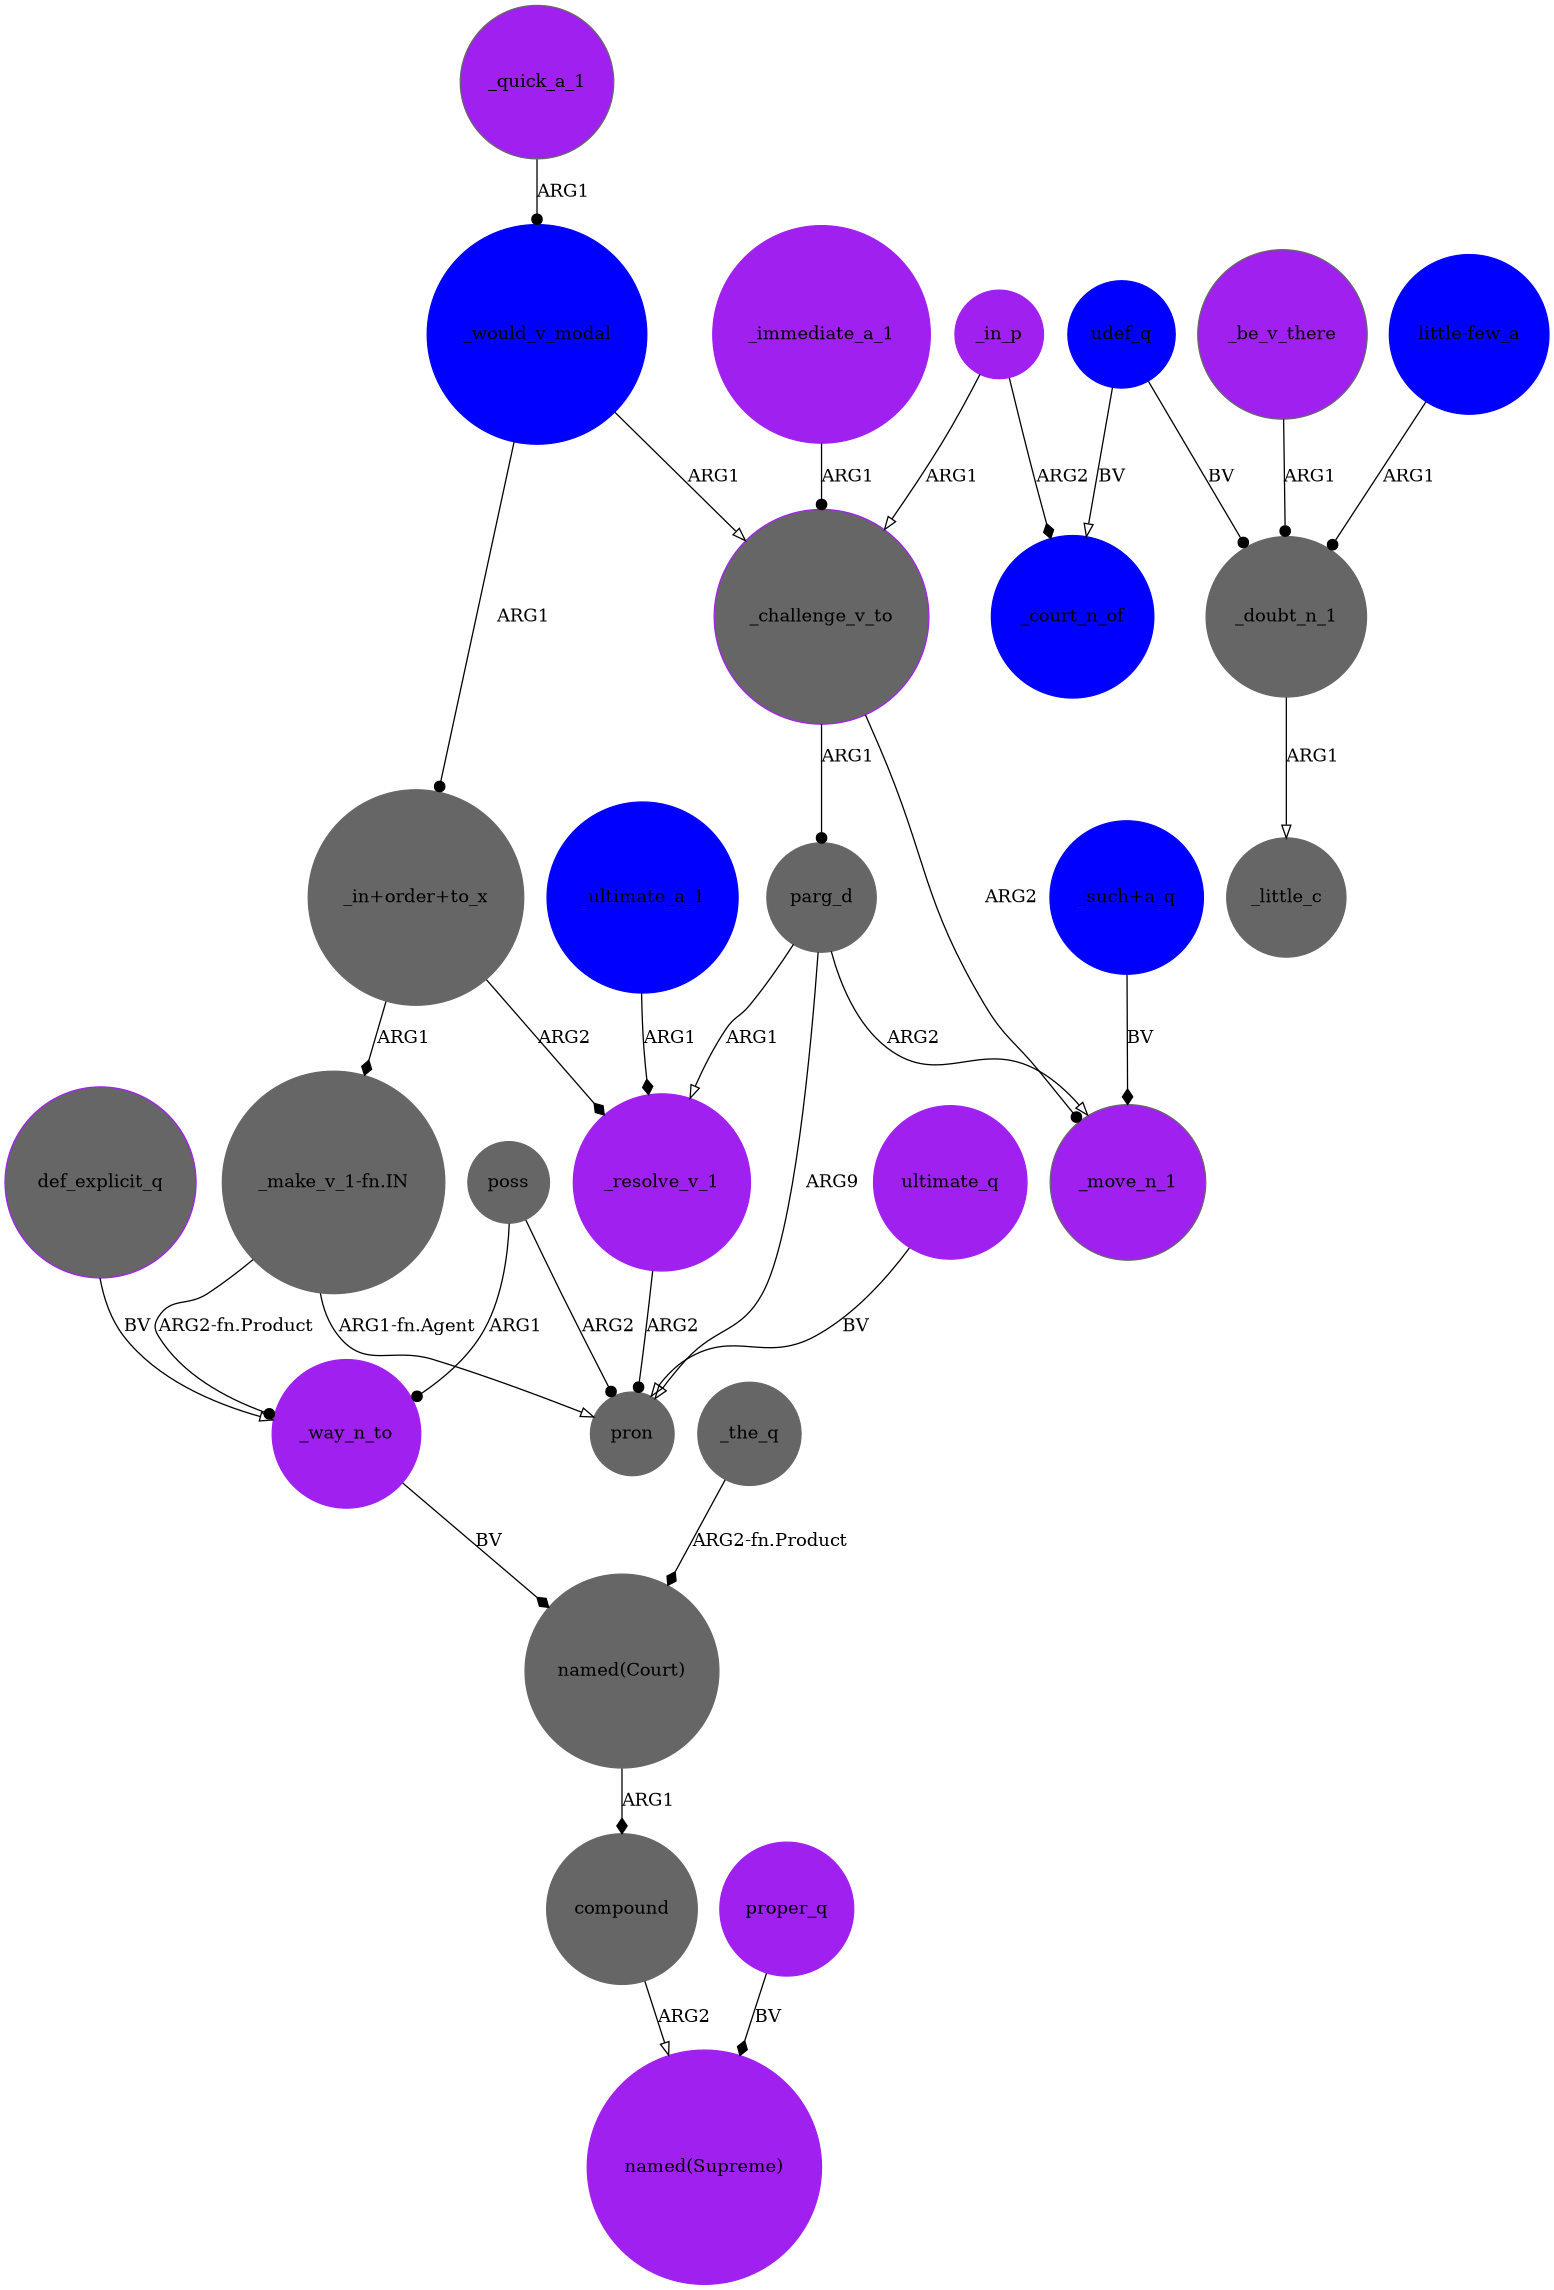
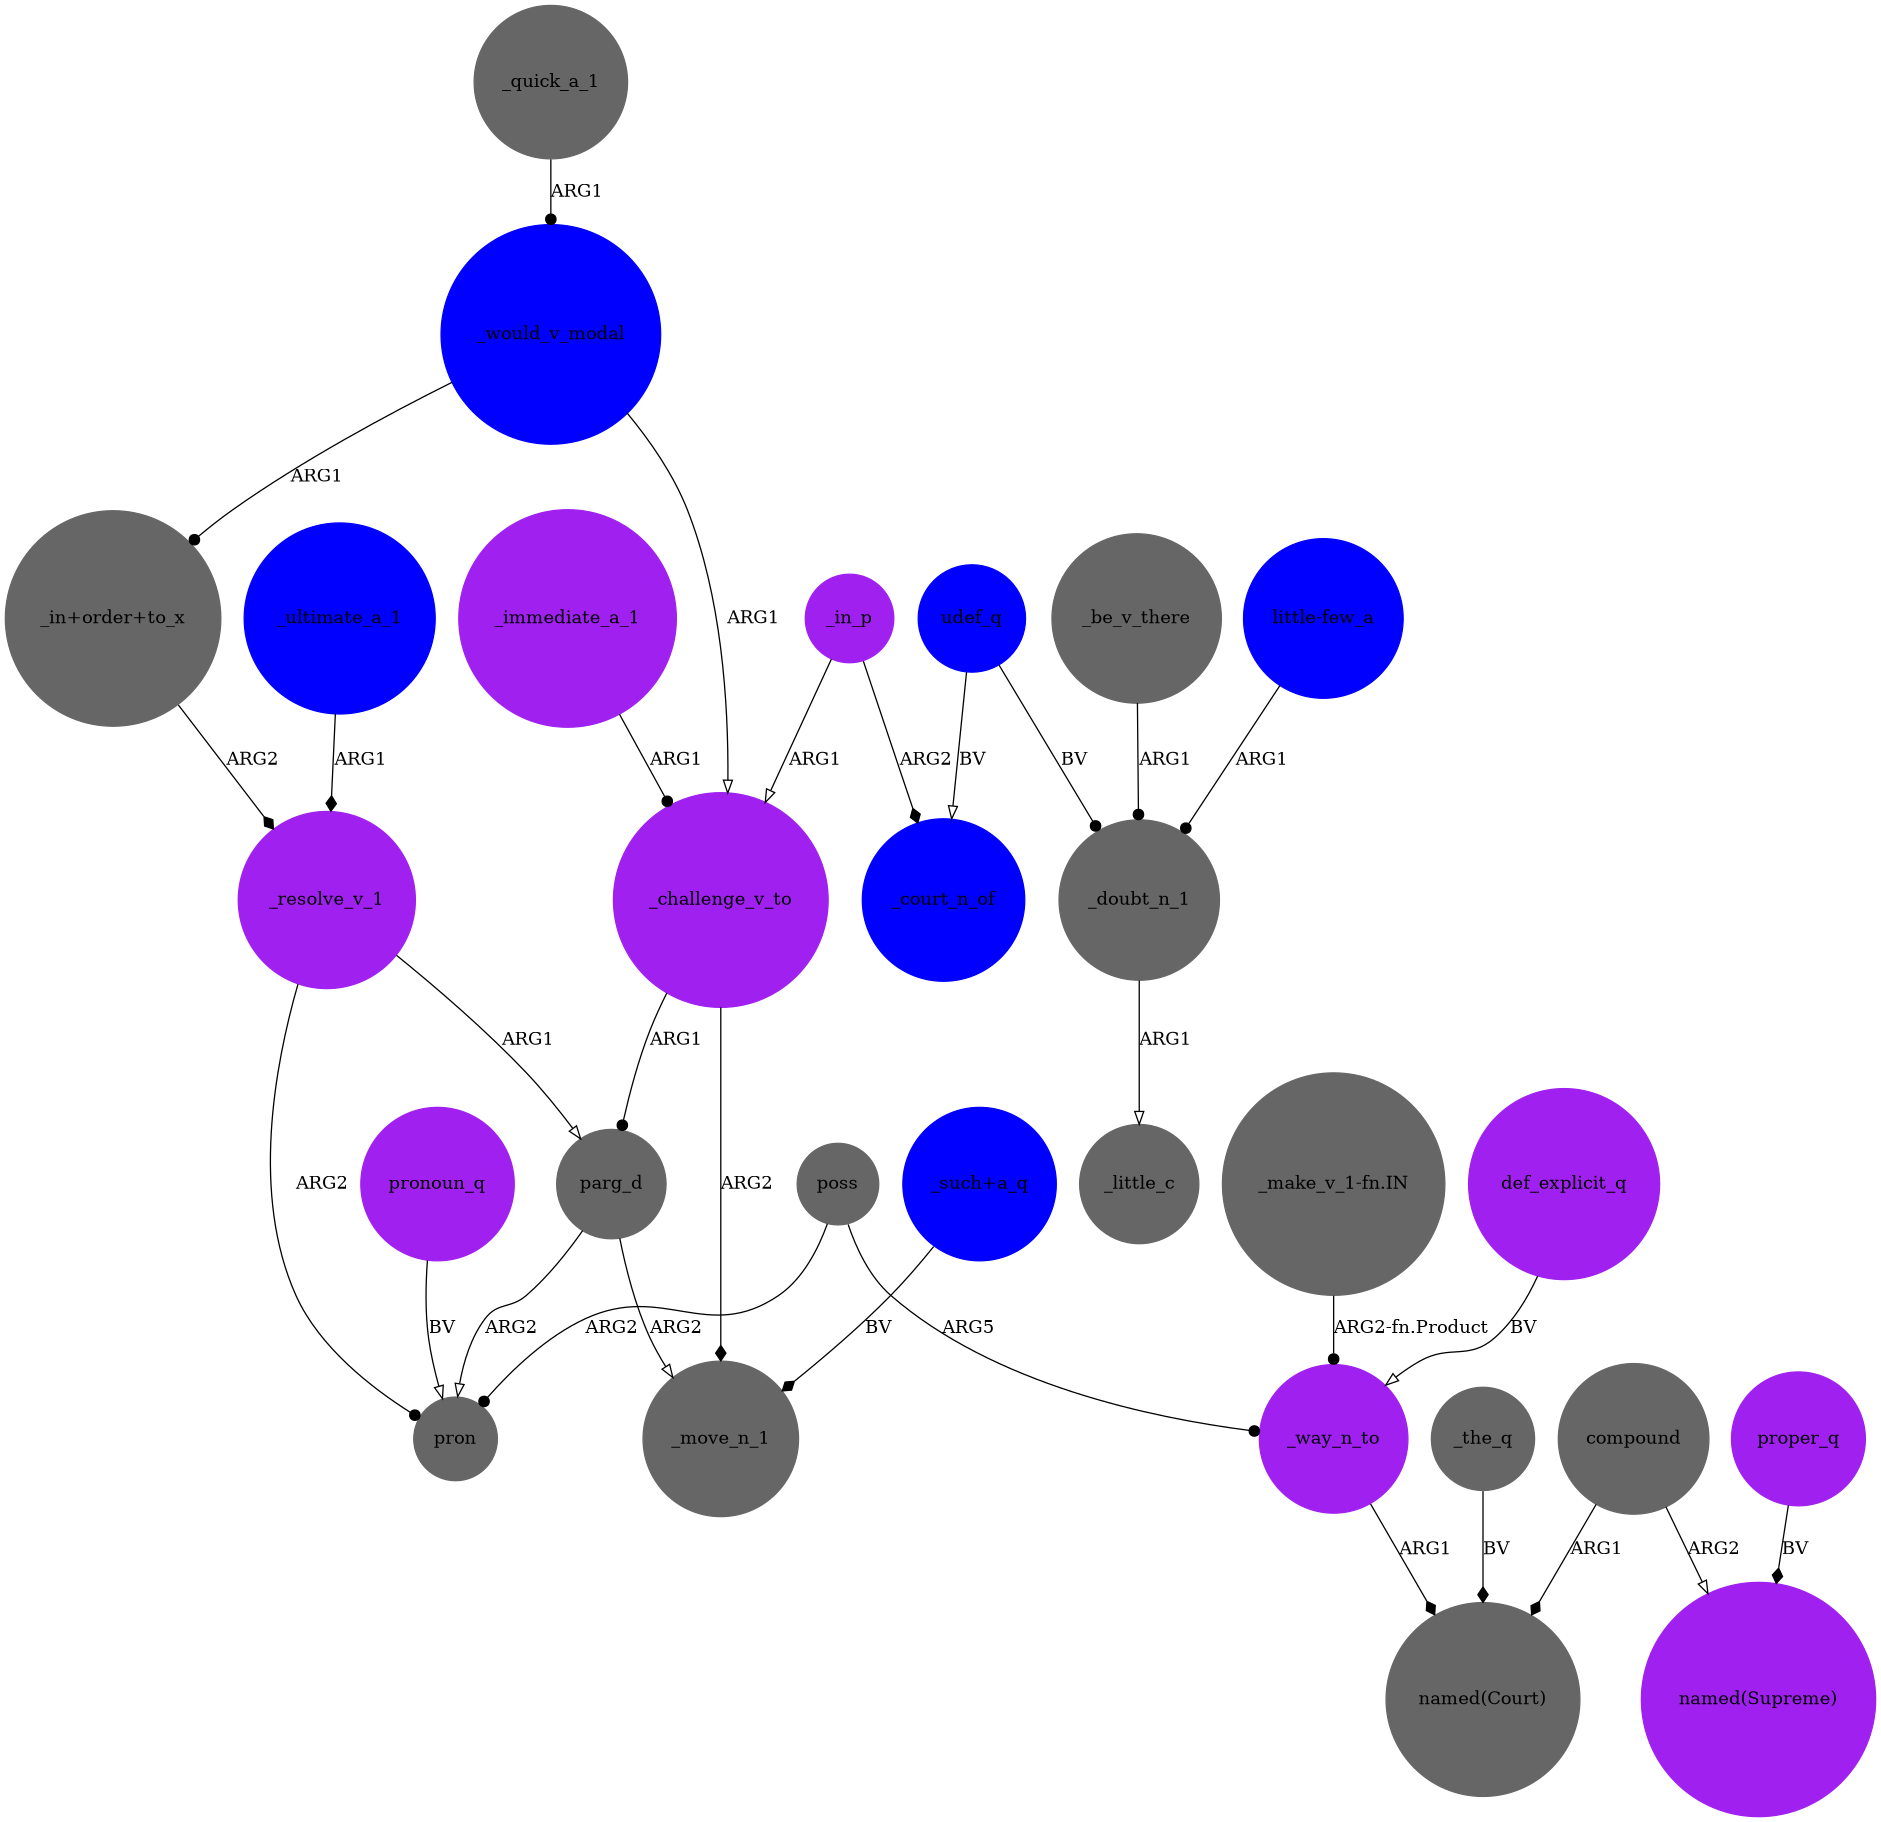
(537, 82) -> (551, 82)
(1282, 334) -> (1137, 618)
(822, 617) -> (721, 900)
(945, 927) -> (721, 1176)
(741, 1014) -> (490, 1037)
(377, 1031) -> none
(101, 1182) -> (1564, 1184)
(832, 1182) -> (512, 1328)
(950, 1182) -> (438, 1184)
(1128, 1182) -> (721, 1439)
(516, 1327) -> (969, 1328)
(438, 1361) -> none
(489, 1541) -> (1426, 1550)
(771, 1541) -> (1496, 1550)
(622, 1793) -> (1568, 1553)
